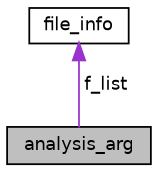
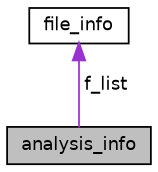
(79, 146) -> (79, 146)
